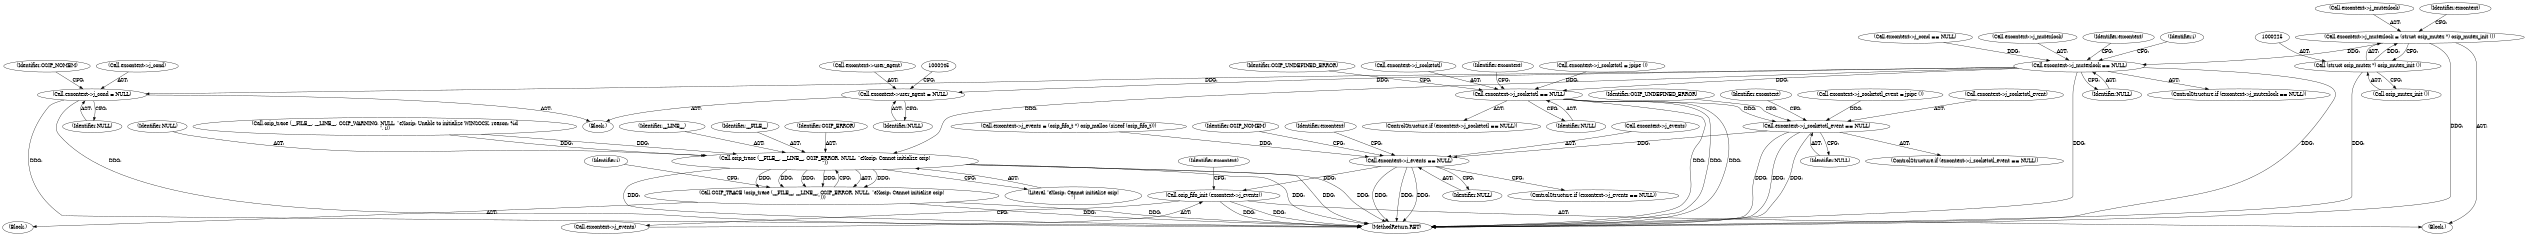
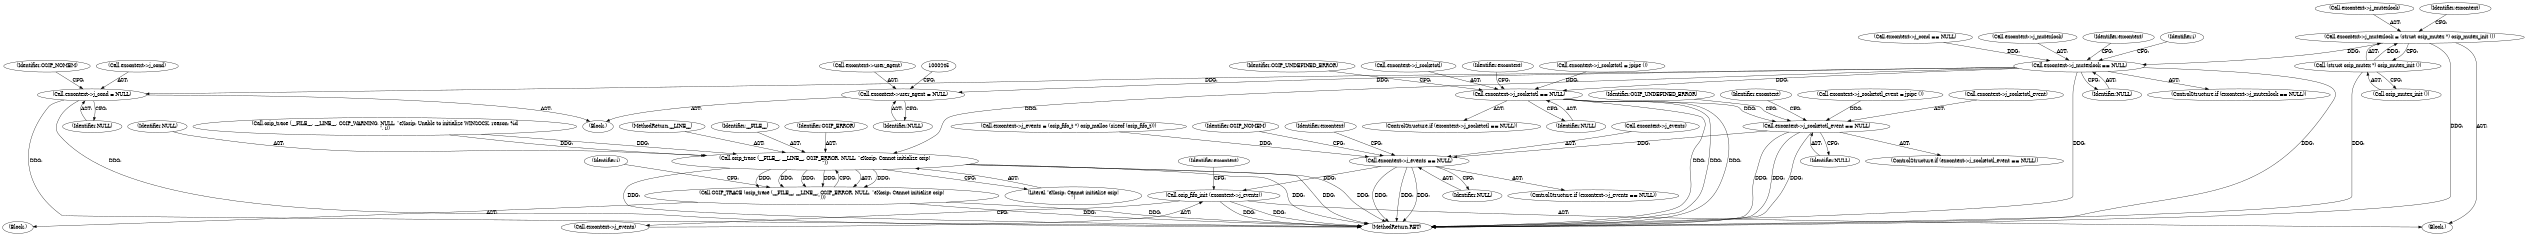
(2272, 37) -> none
(662, 127) -> (662, 127)
(1519, 178) -> (1519, 178)
